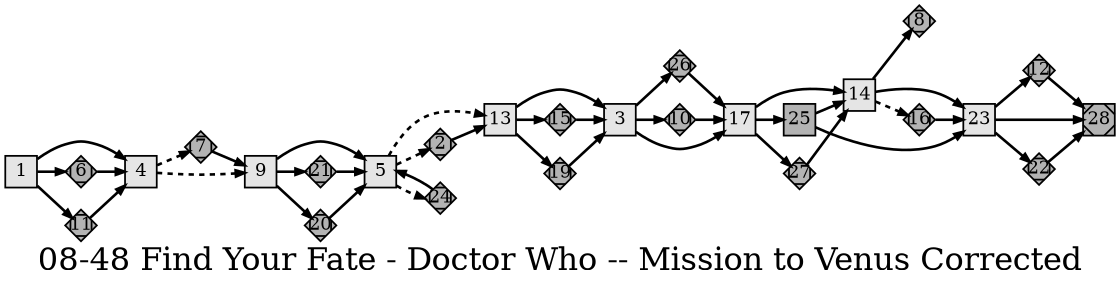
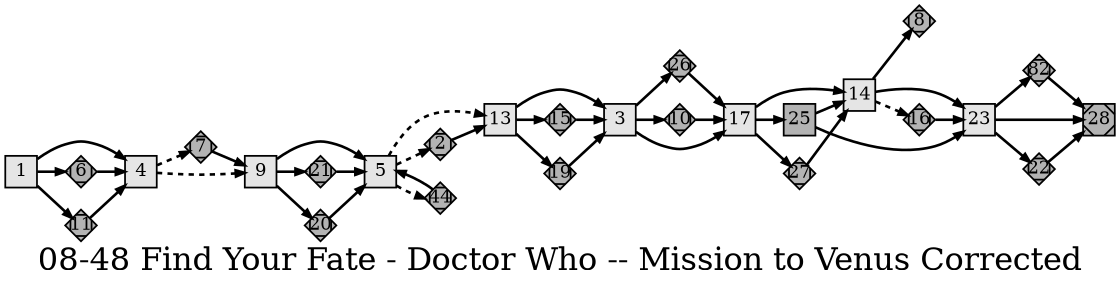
(1039, 70) -> (1039, 70)
(440, 198) -> (440, 198)
